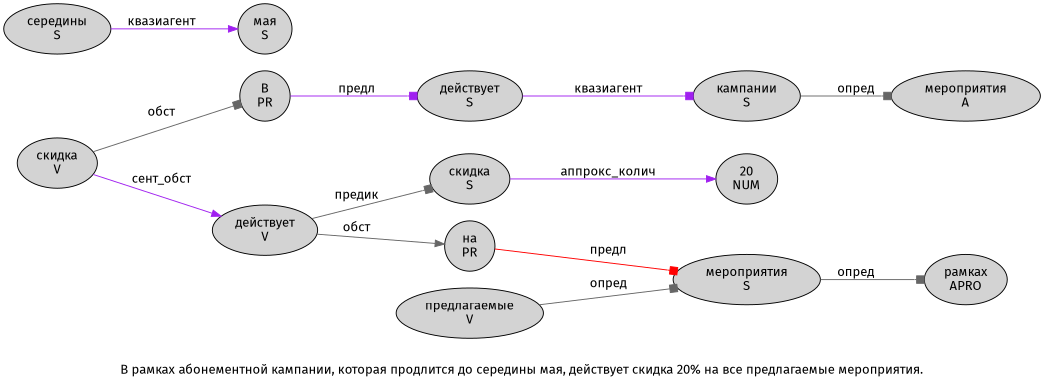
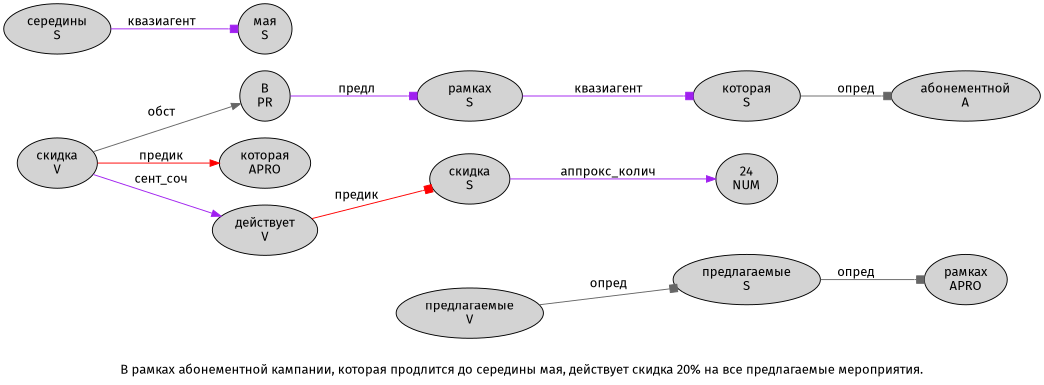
(169, 29) -> (169, 29)
(470, 96) -> (470, 96)
(747, 96) -> (747, 96)
(966, 96) -> (966, 96)
(162, 129) -> (162, 129)
none -> (265, 163)
(161, 179) -> (161, 179)
(747, 179) -> (747, 179)
(367, 205) -> (367, 205)
(470, 246) -> none
(747, 280) -> (747, 280)
